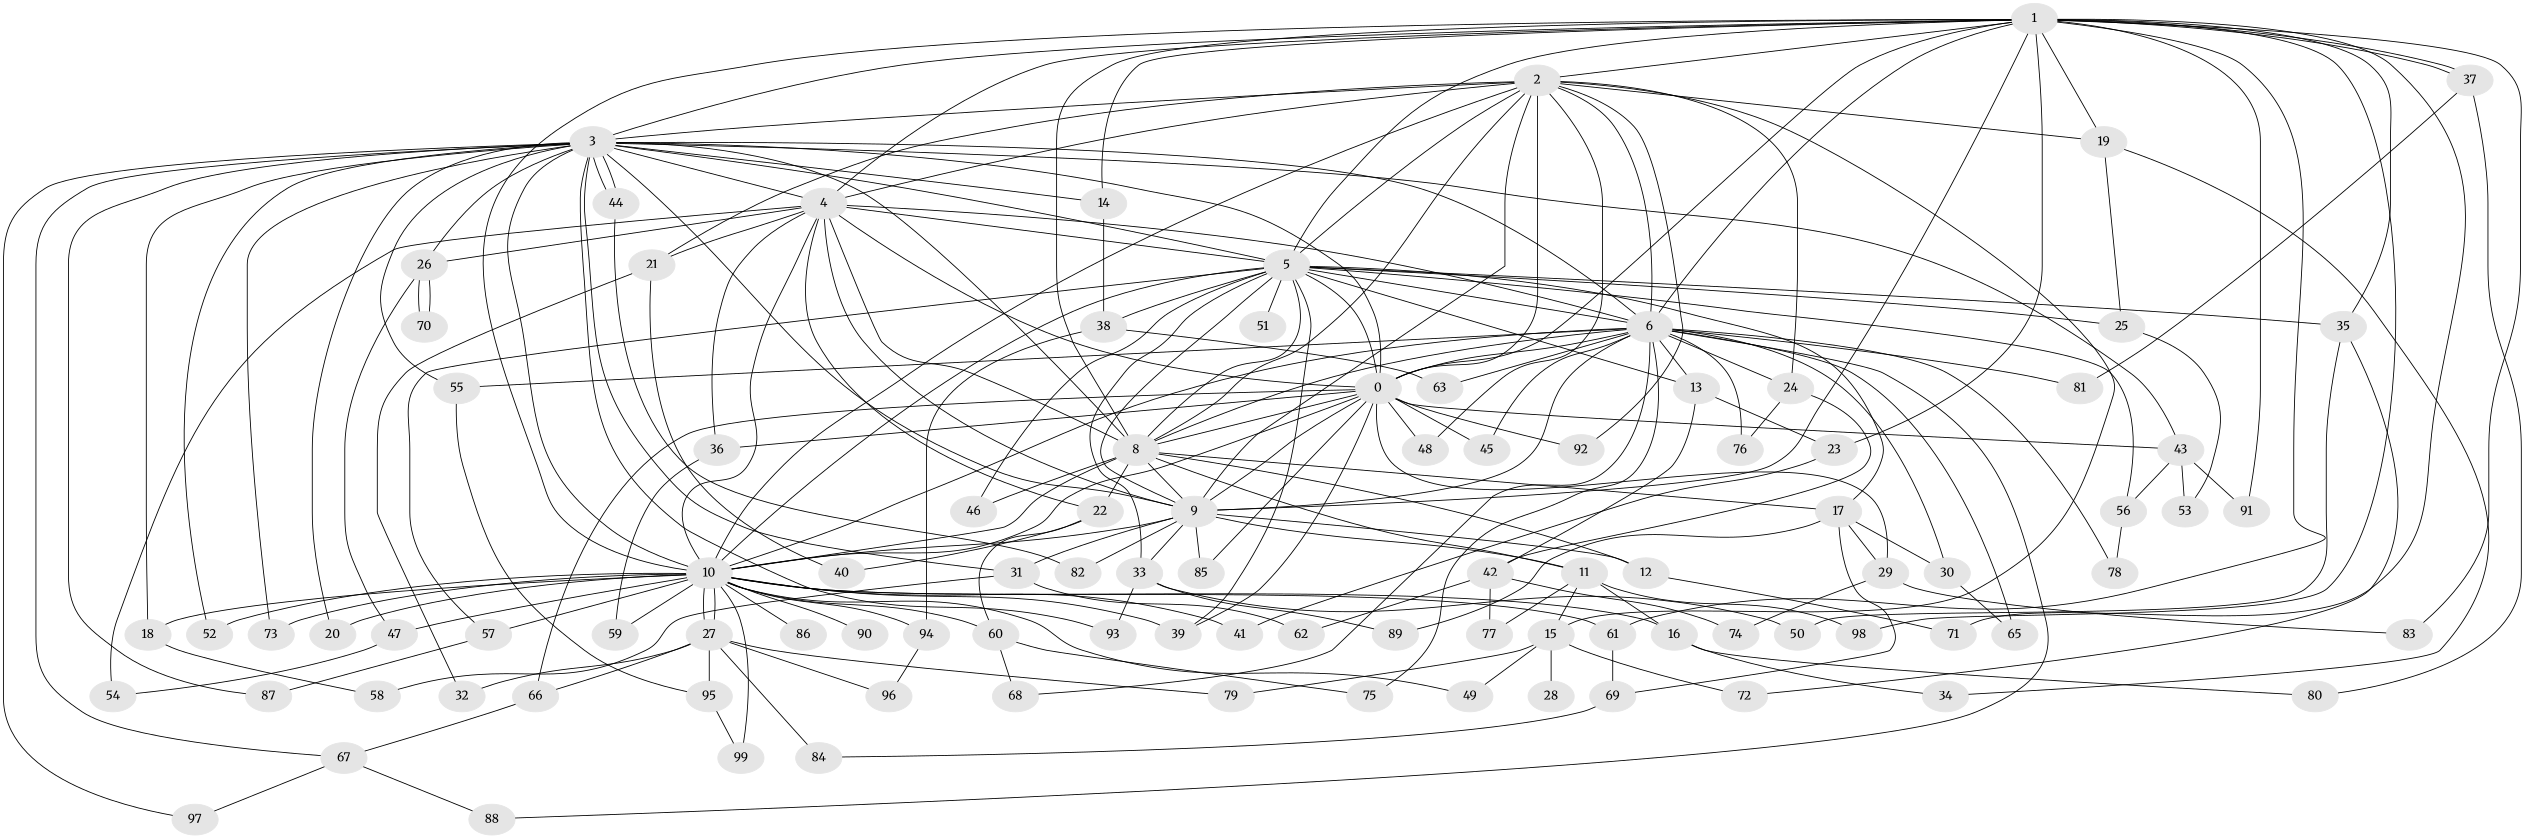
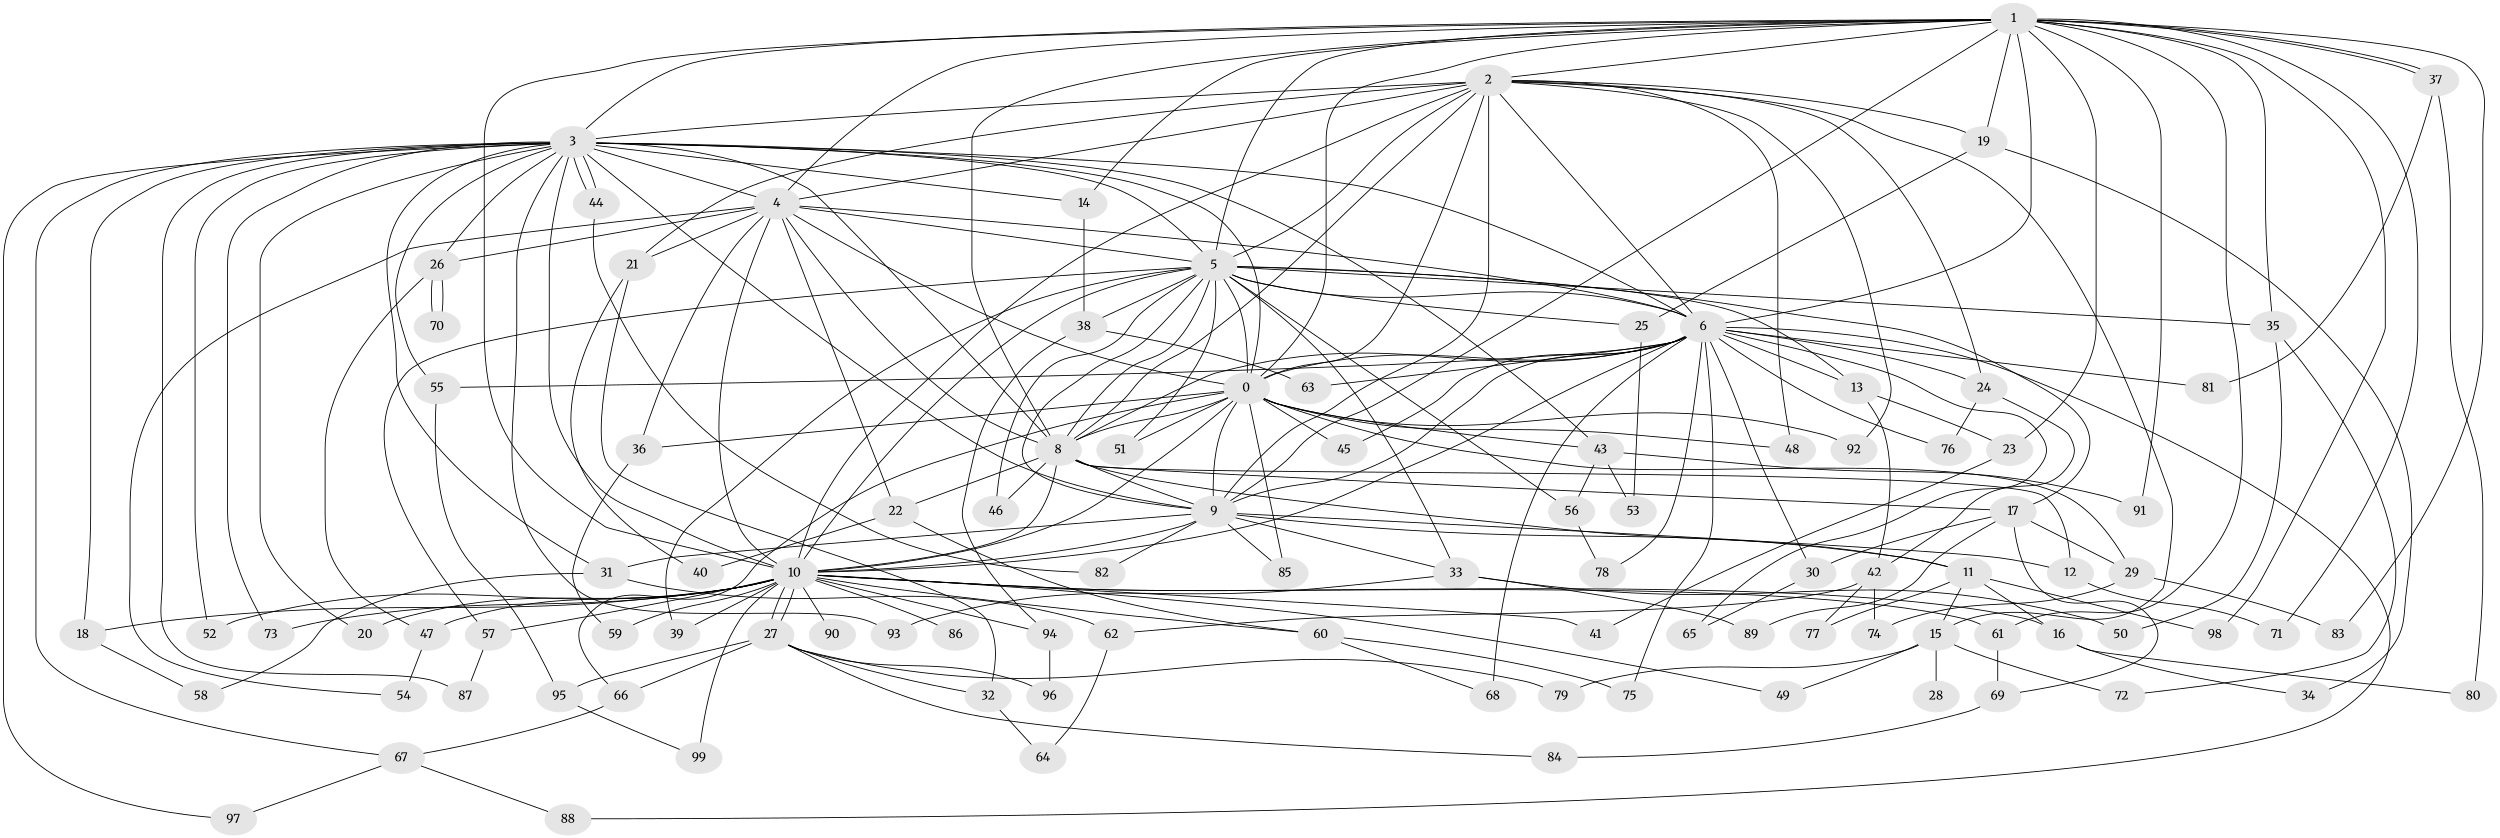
(949, 414) -> none
(1302, 539) -> (1183, 419)
none -> (1043, 758)
